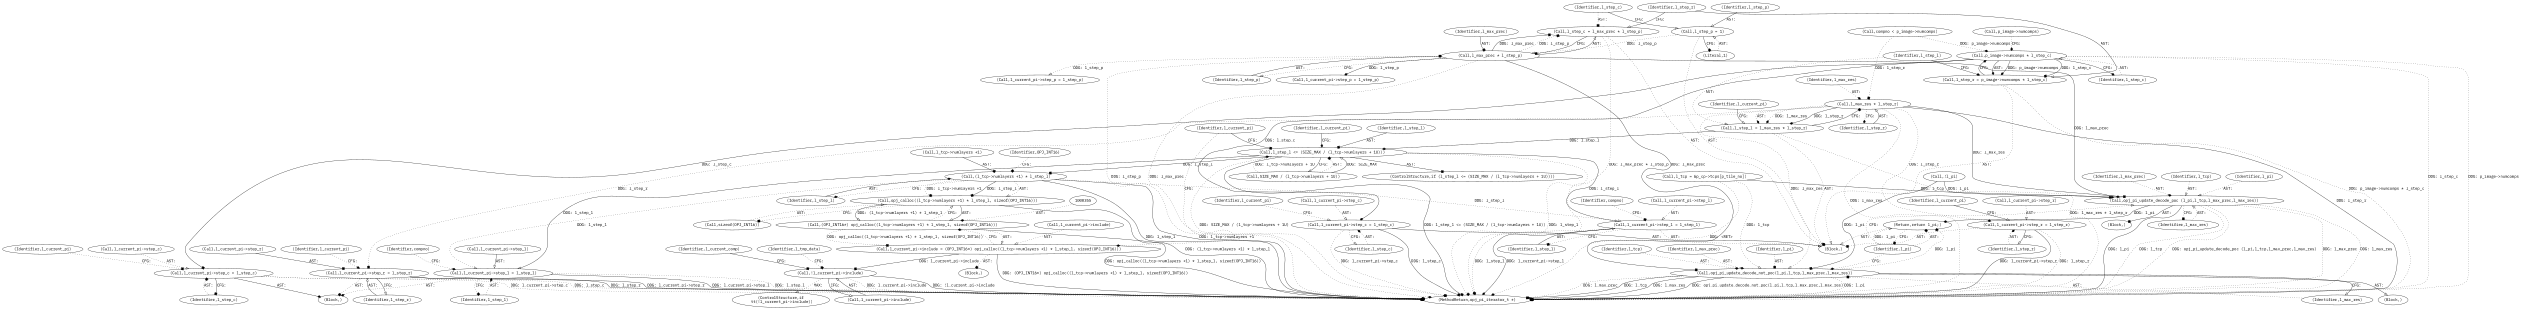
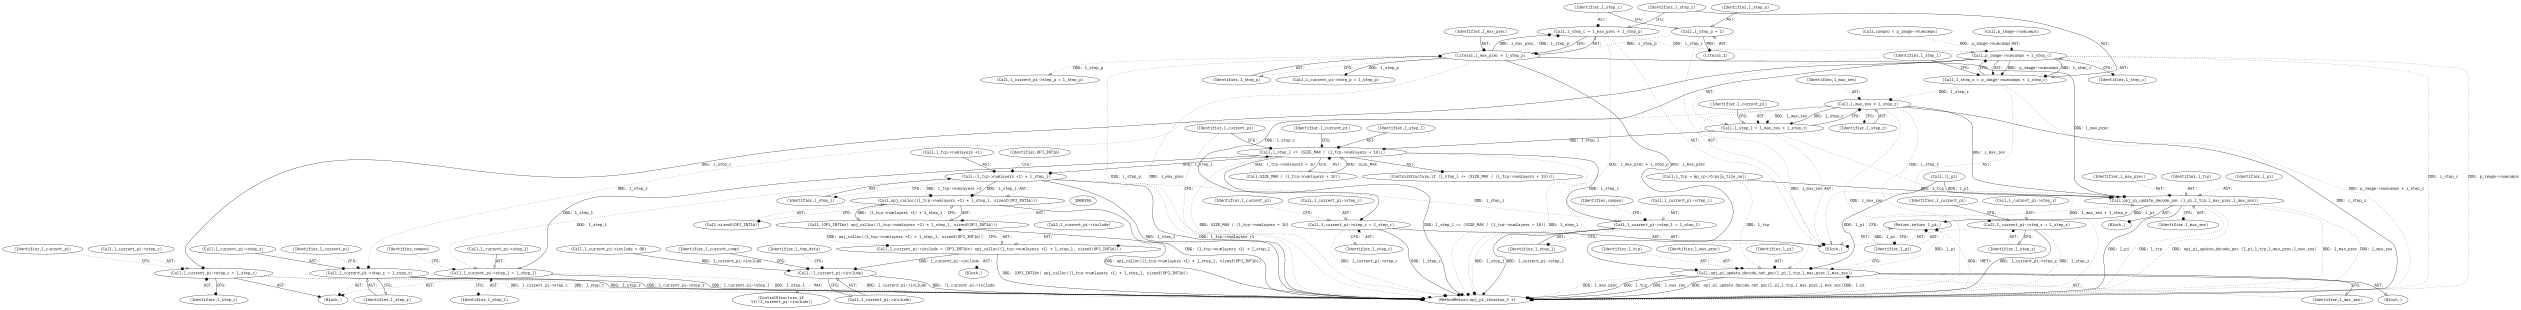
(1712, 44) -> (1712, 44)
(2018, 44) -> (2018, 44)
none -> (1798, 50)
(1490, 56) -> (1490, 56)
(1875, 69) -> (1932, 92)
(1979, 69) -> (1979, 69)
(1687, 239) -> (1787, 296)
none -> (609, 249)
